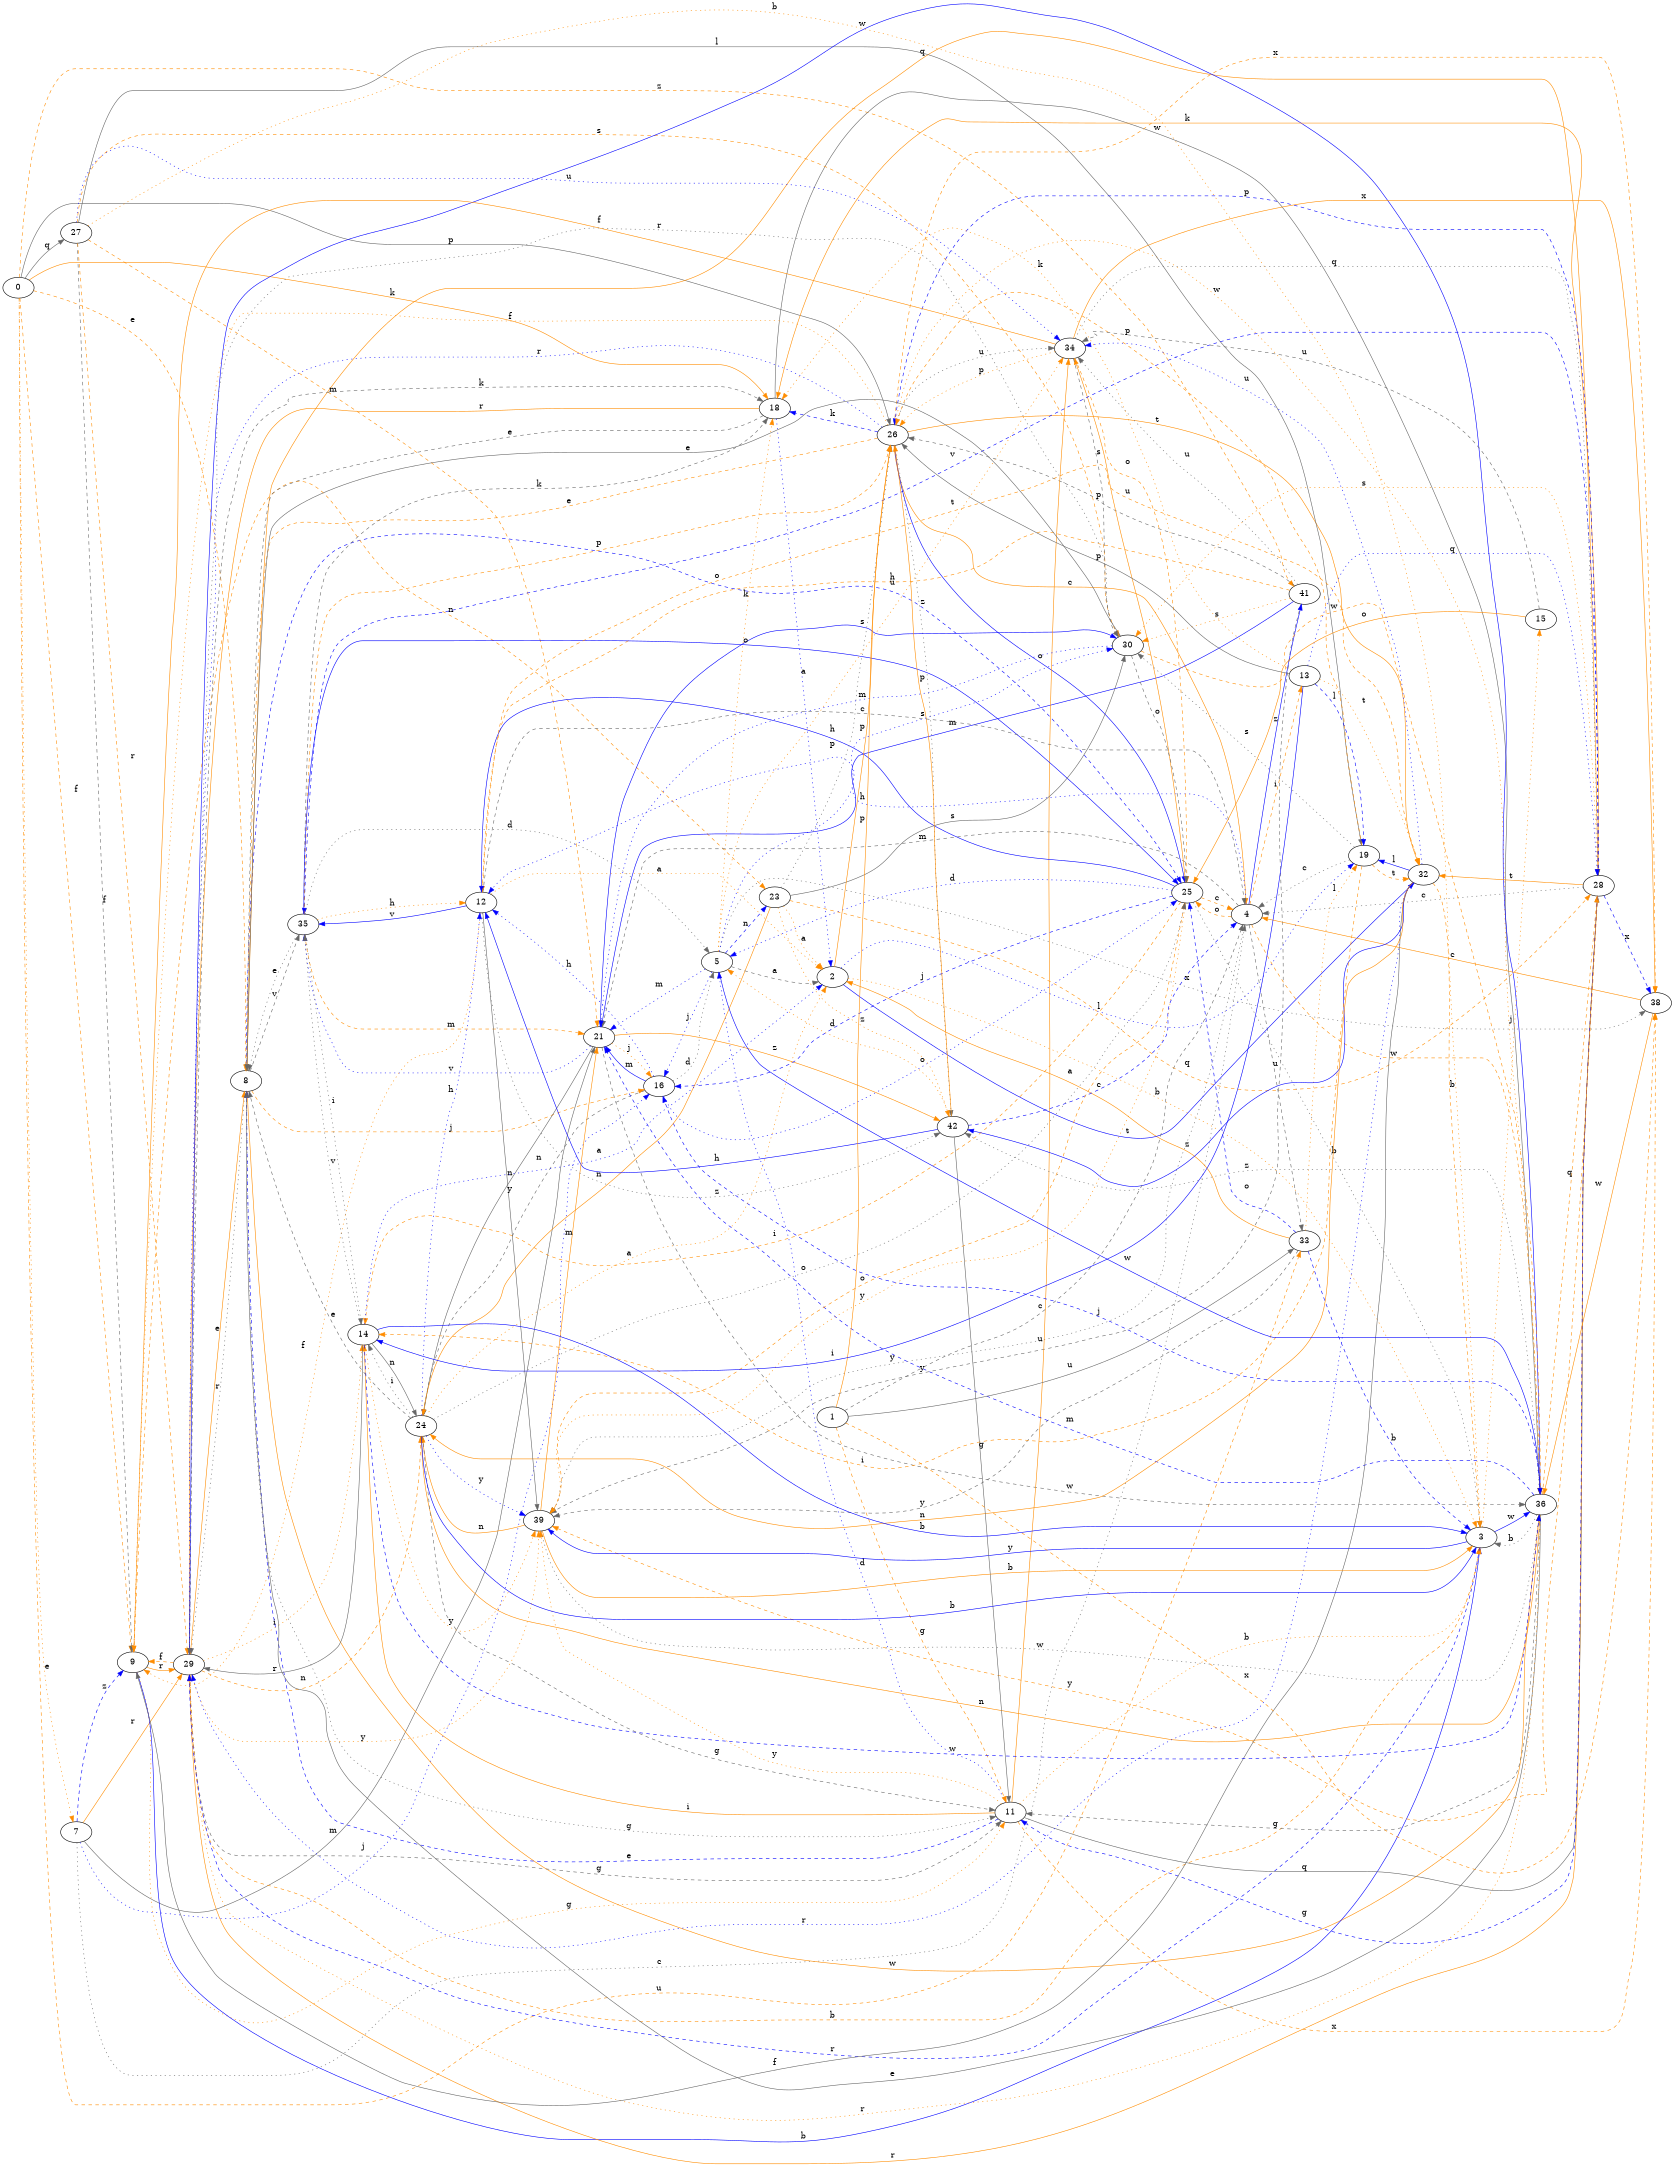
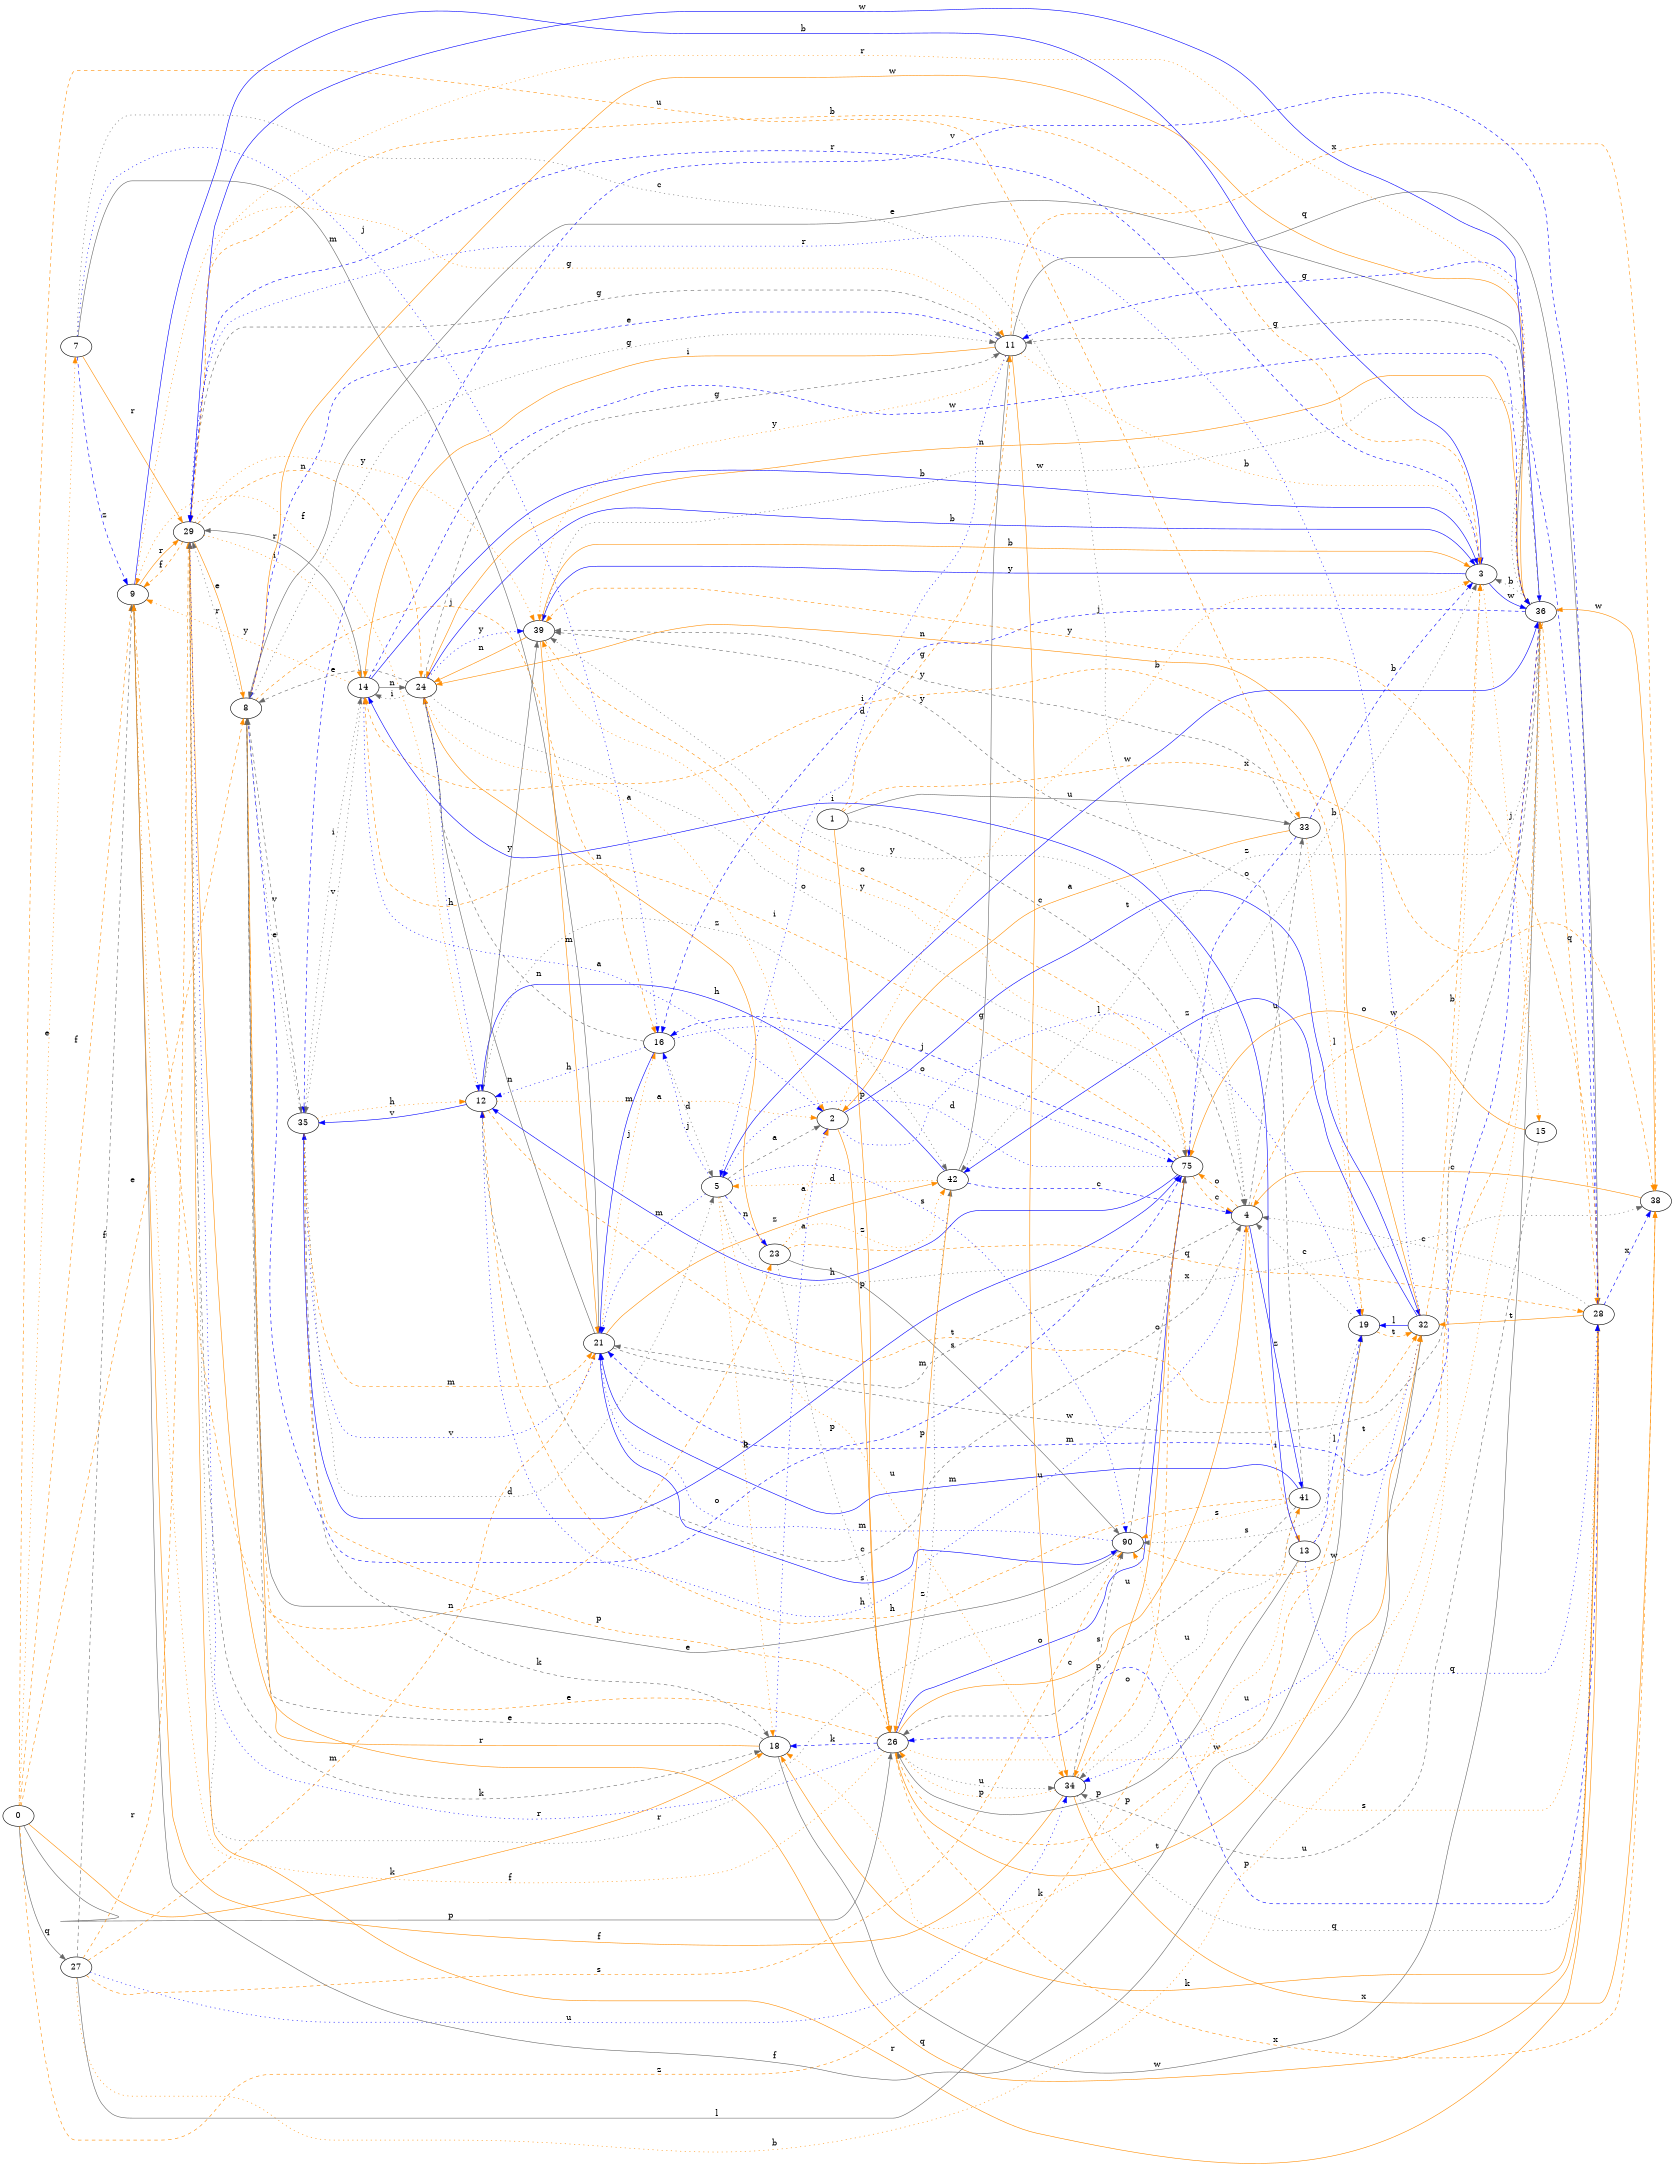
(1128, 645) -> (1128, 1543)
(1187, 893) -> (1187, 1167)
(410, 1558) -> (251, 642)
